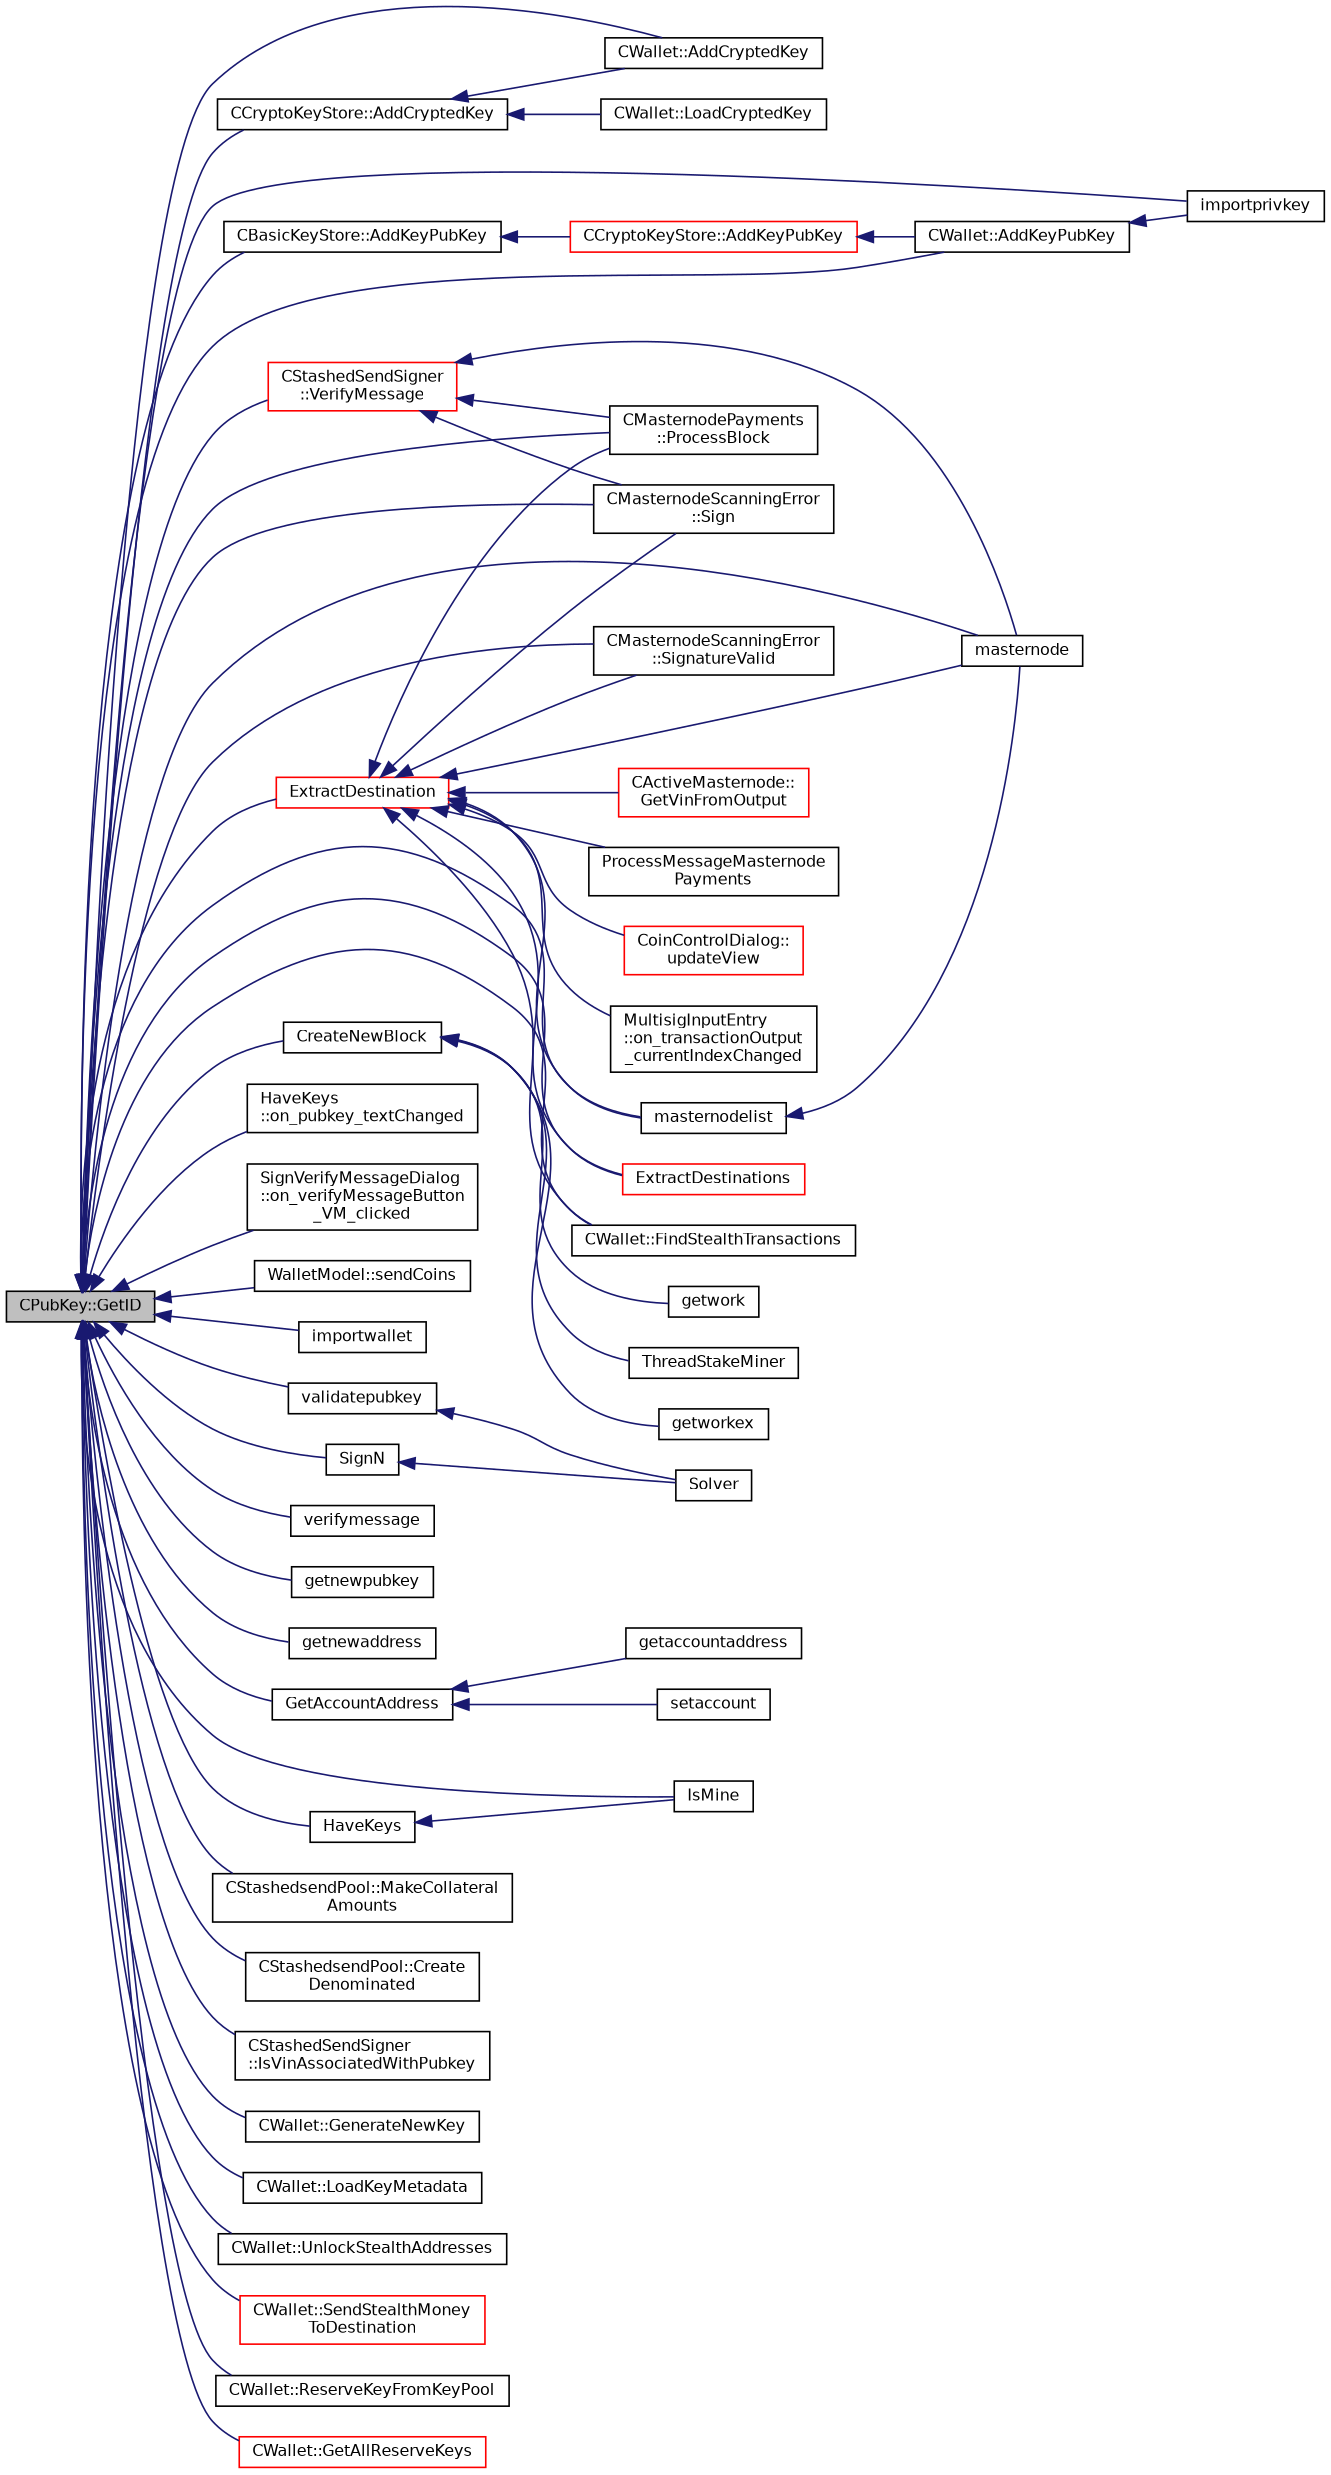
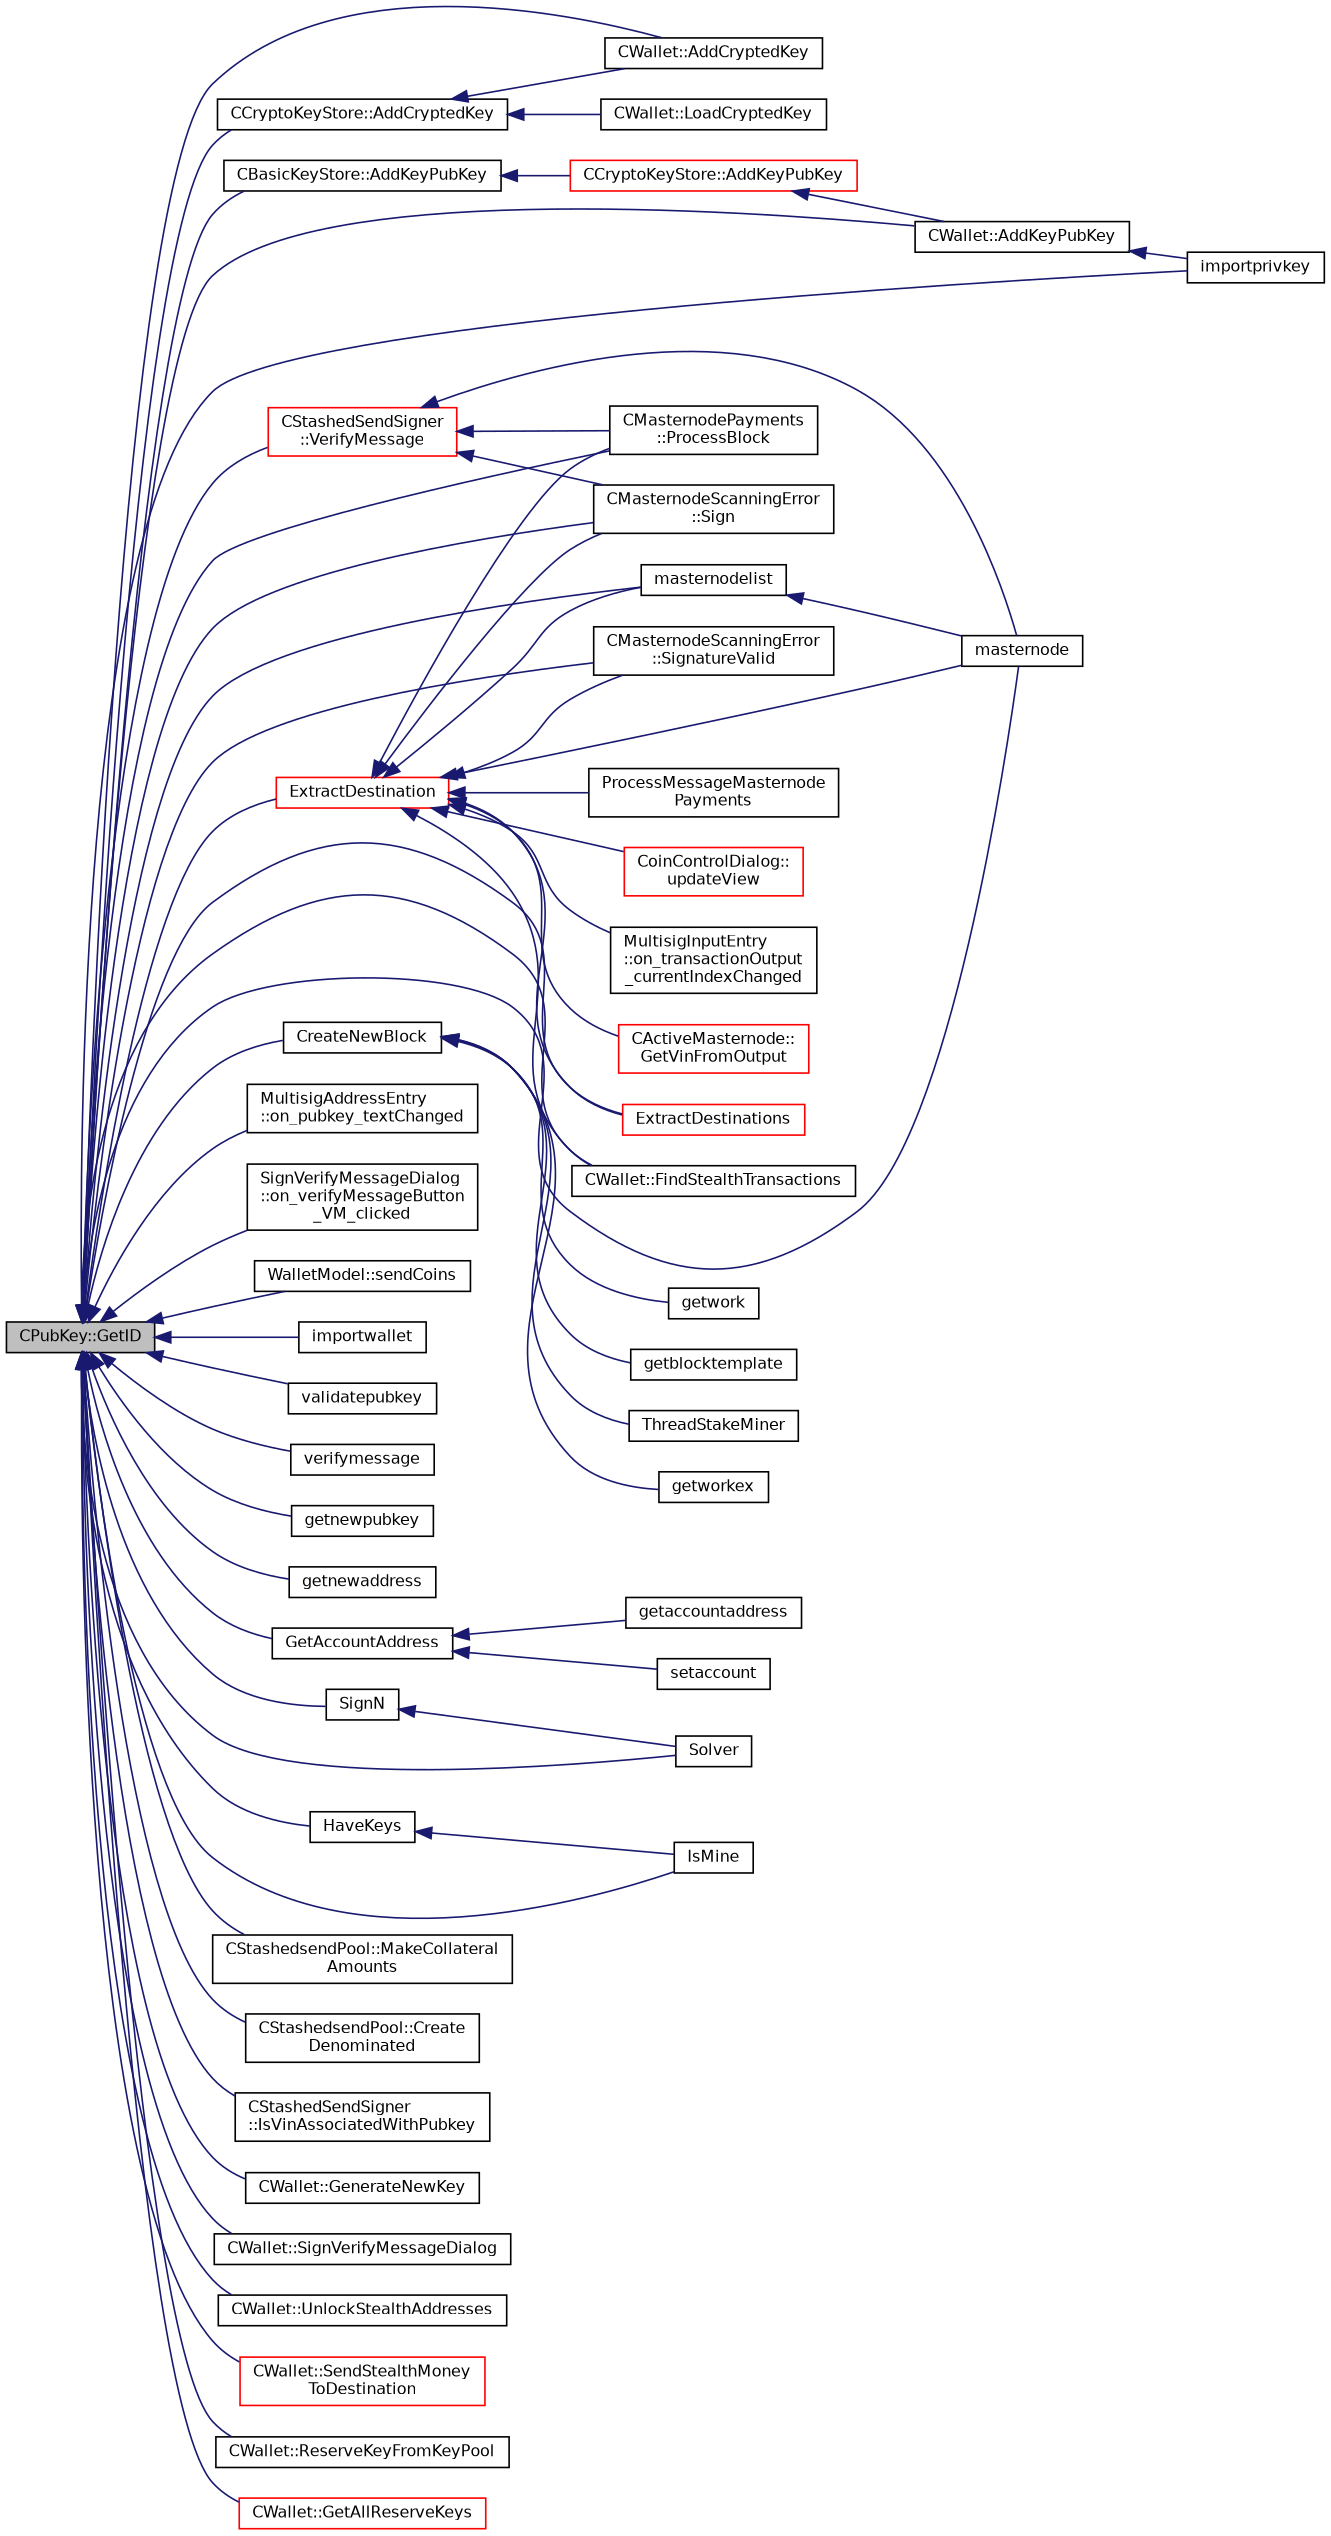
(362, 1108) -> (362, 1108)
none -> (714, 1365)
(563, 1452) -> (243, 1749)
(362, 2188) -> (362, 2249)
